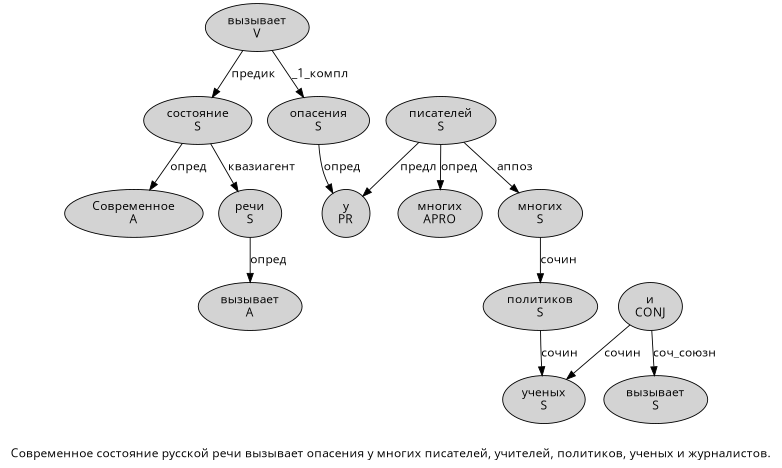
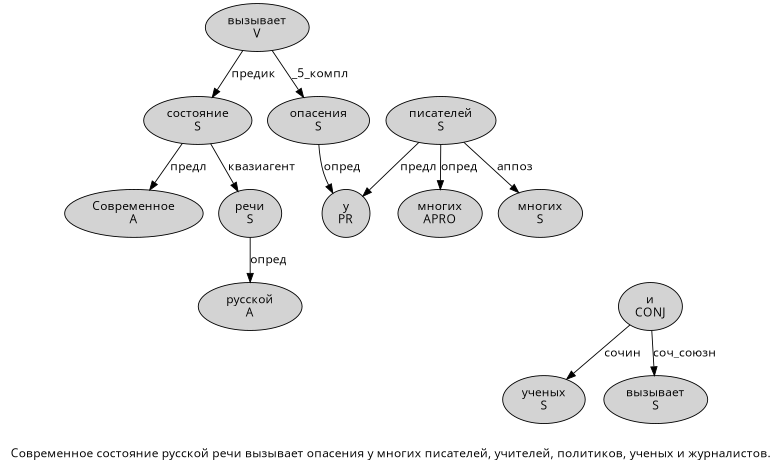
(320, 74) -> (320, 74)
(189, 167) -> (189, 167)
(250, 306) -> (250, 306)
(540, 306) -> none
